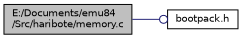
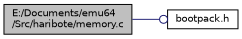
(68, 19) -> (68, 19)
